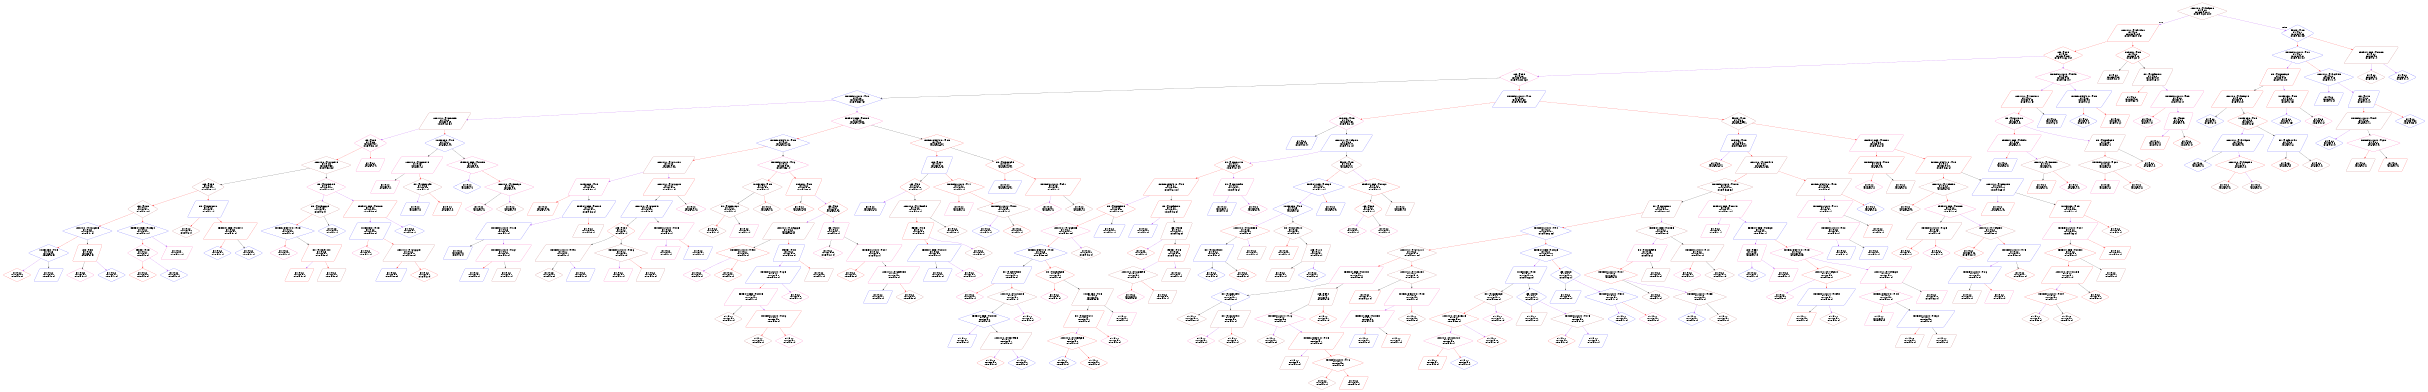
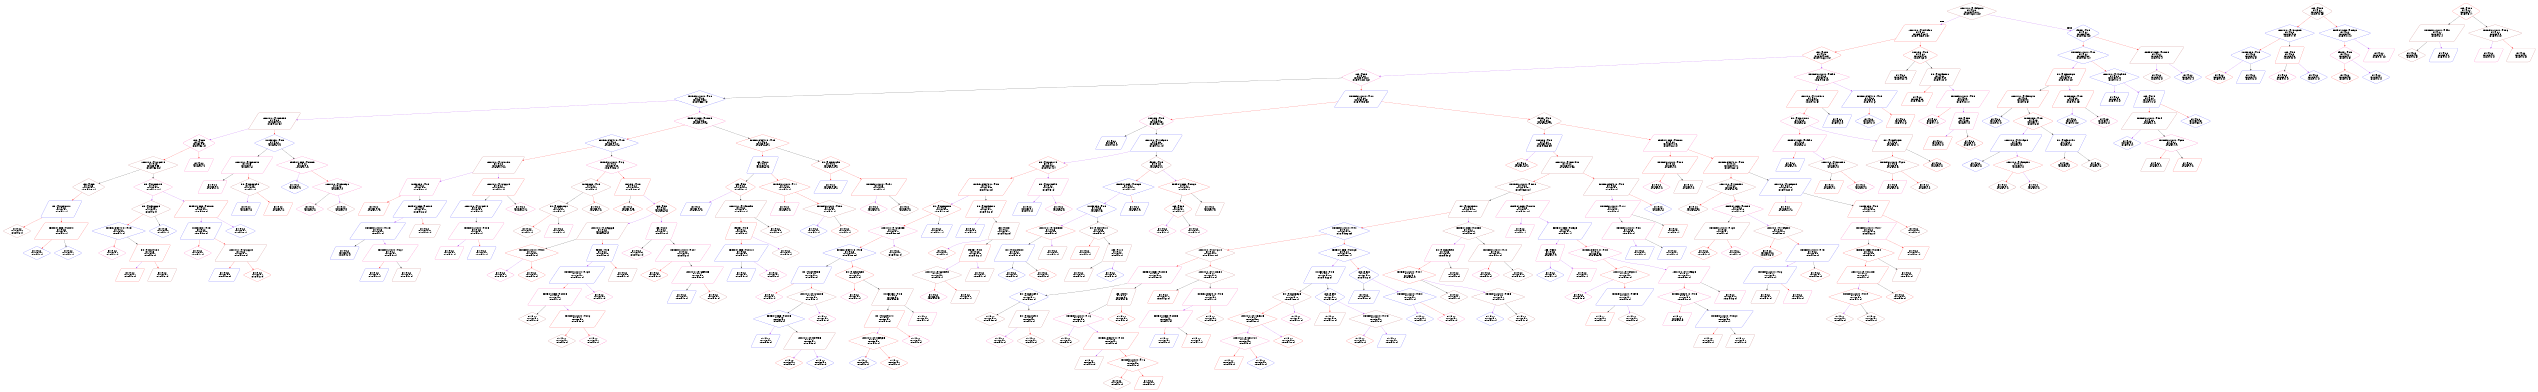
(176, 198) -> none
(632, 221) -> none
